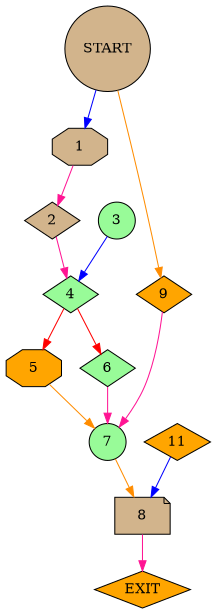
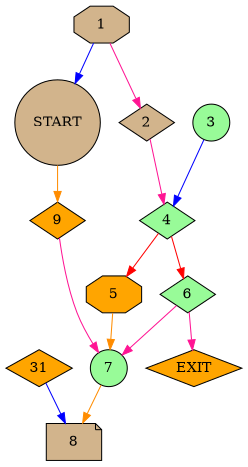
(92, 104) -> (87, 59)
(177, 442) -> (39, 368)
(142, 548) -> (190, 326)
